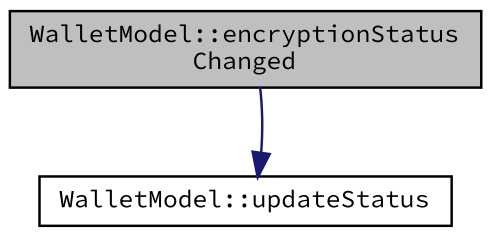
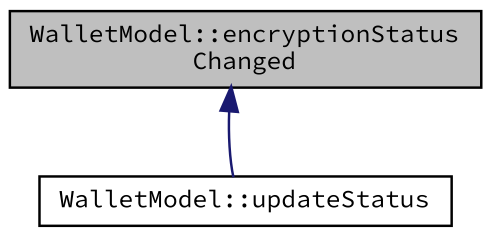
(262, 120) -> (229, 145)
